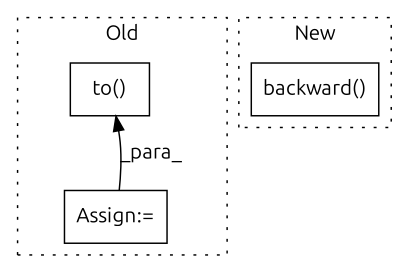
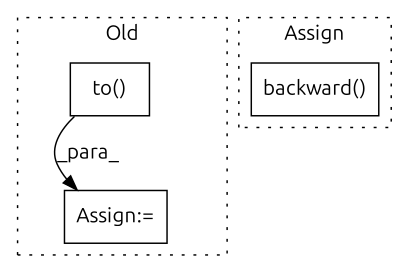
(315, 34) -> (315, 34)
(121, 160) -> (55, 146)
